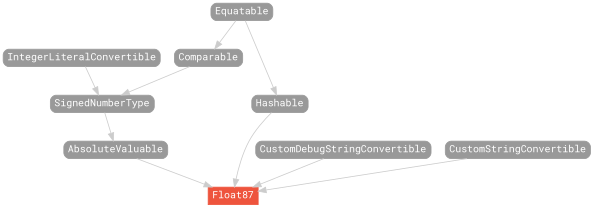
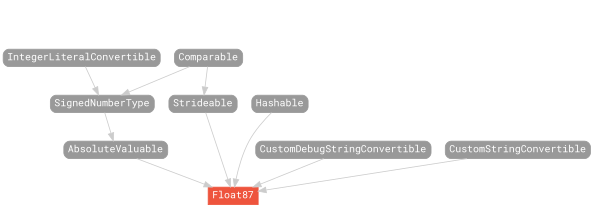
(242, 12) -> none
none -> (203, 104)
